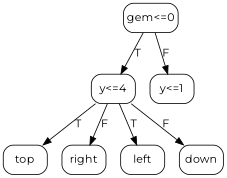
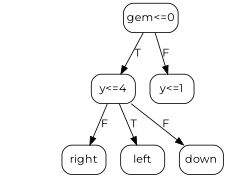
(25, 160) -> none
